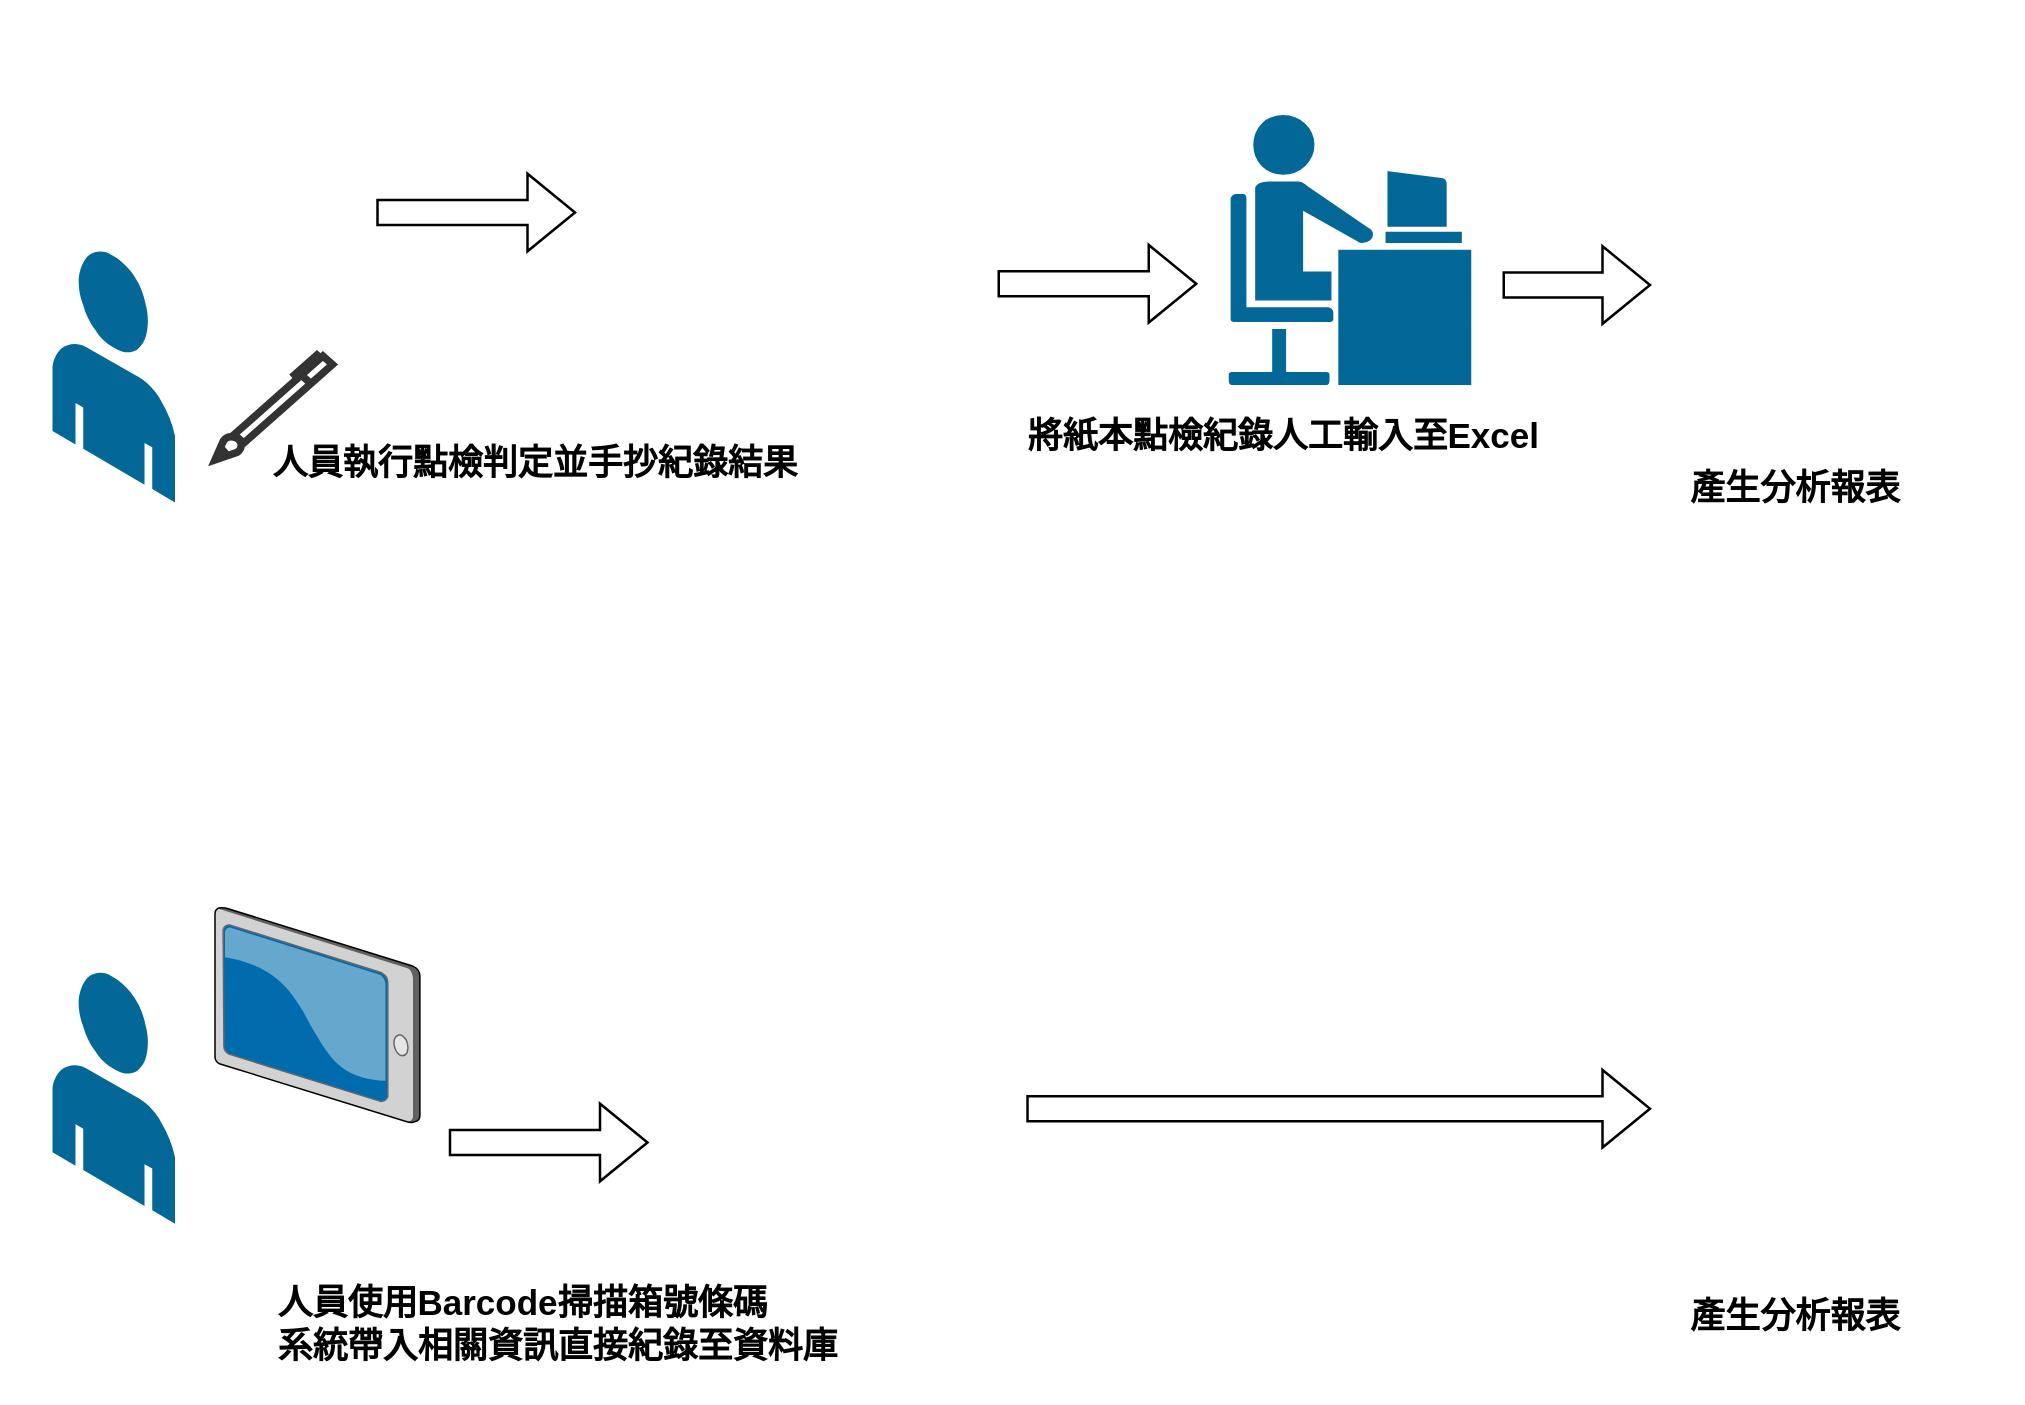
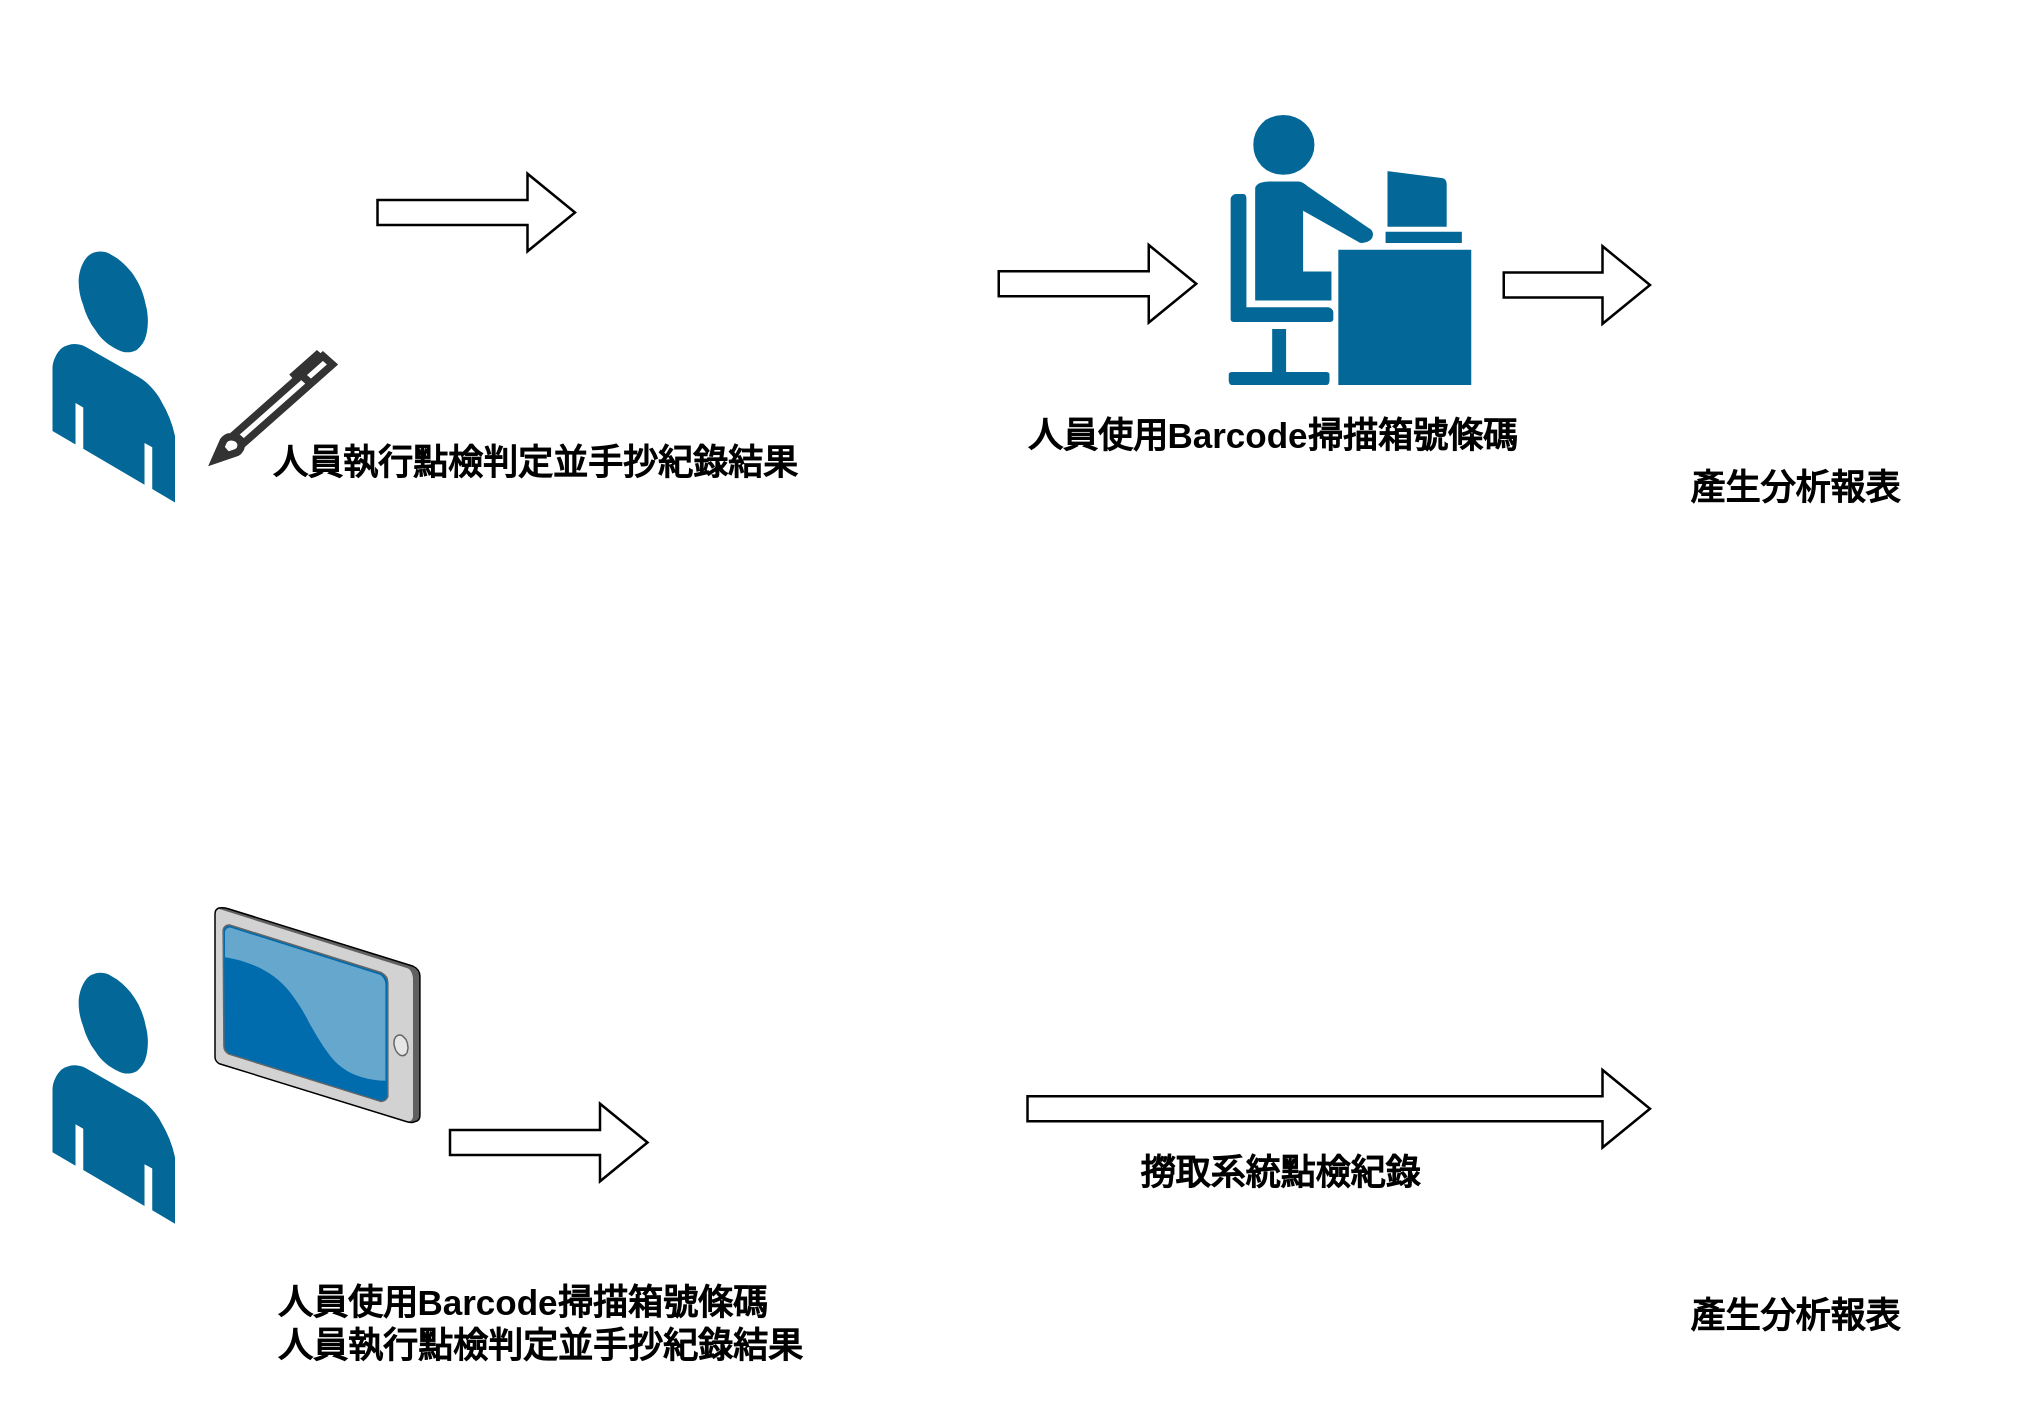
(1247, 434) -> (1238, 434)
none -> (1310, 1170)
(519, 1320) -> (504, 1320)
